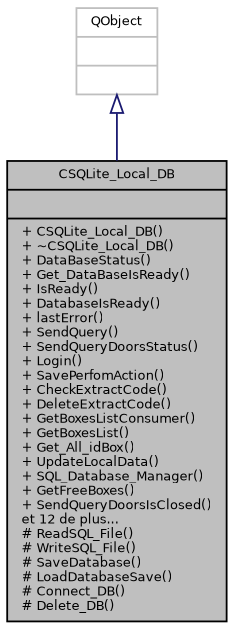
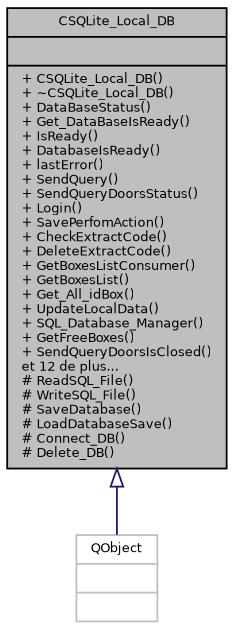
(117, 137) -> (117, 511)
